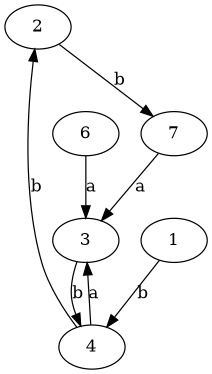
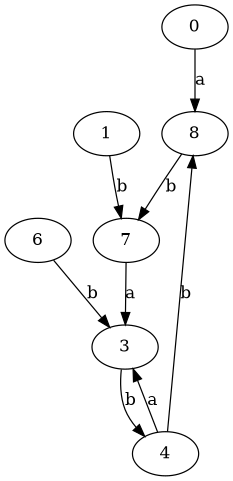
(38, 27) -> (195, 134)
none -> (195, 27)
(91, 187) -> (93, 294)
(137, 289) -> (114, 181)
